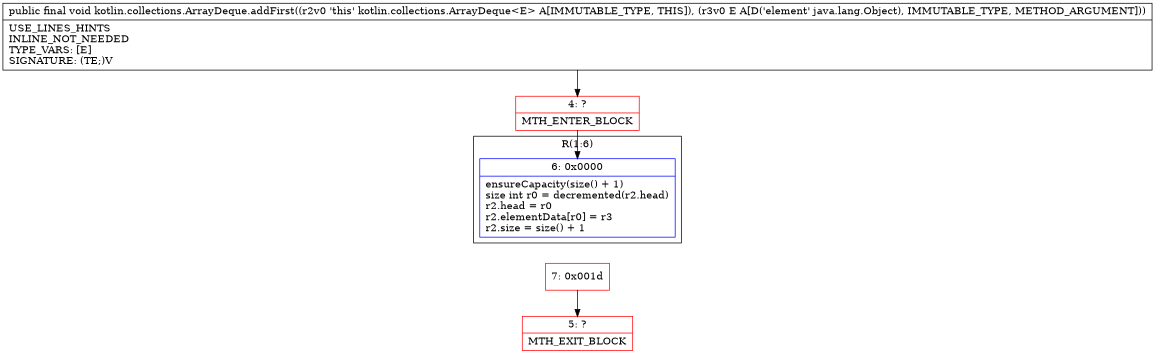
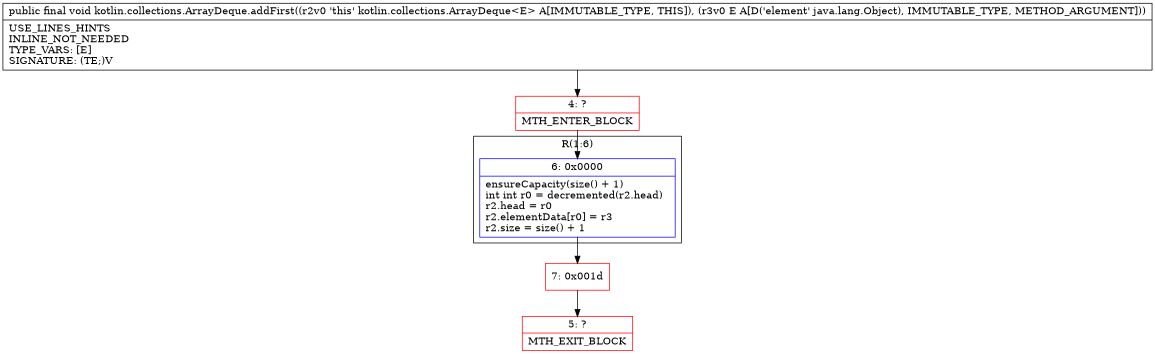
(577, 195) -> (574, 195)
none -> (577, 247)
